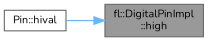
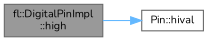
(80, 21) -> (117, 21)
